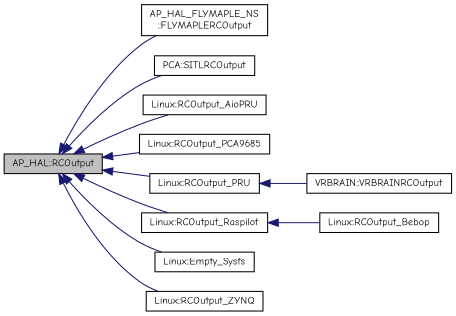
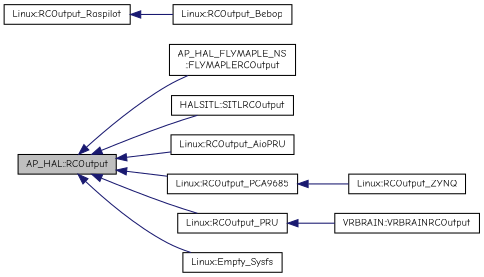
(205, 66) -> (233, 105)
(125, 197) -> none
(102, 245) -> (329, 184)
